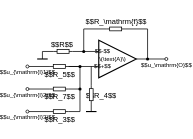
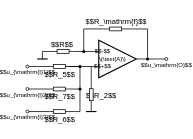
(101, 95) -> (101, 95)
(60, 119) -> (60, 119)
